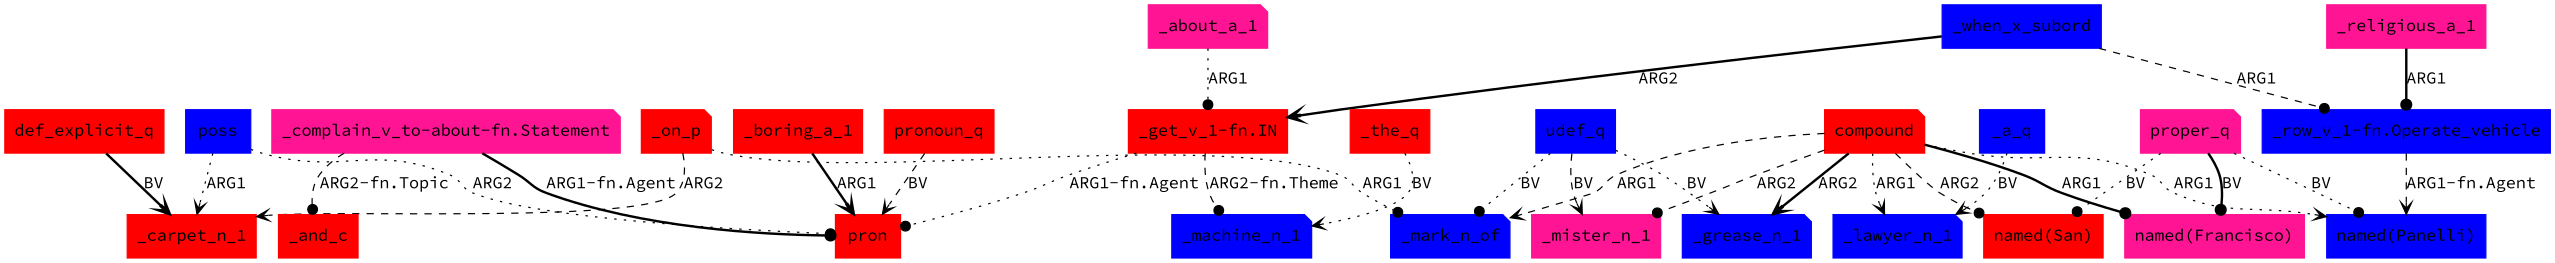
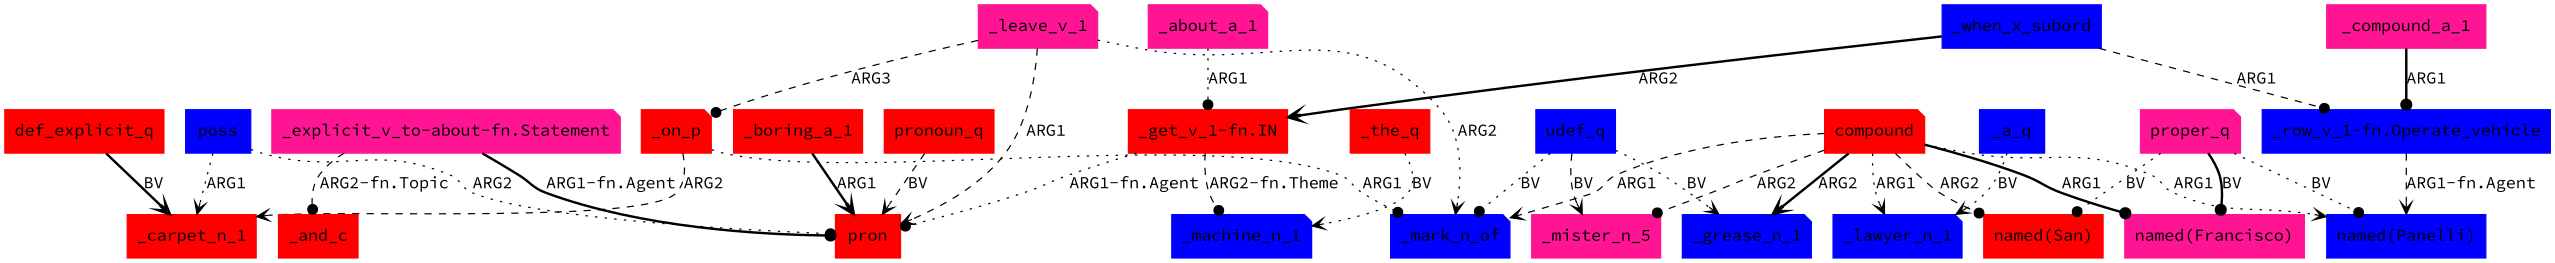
none -> (1038, 27)
(2406, 27) -> (2406, 27)
(446, 131) -> (446, 131)
(1596, 236) -> (1596, 236)
